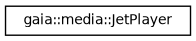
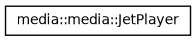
(98, 21) -> (98, 21)
